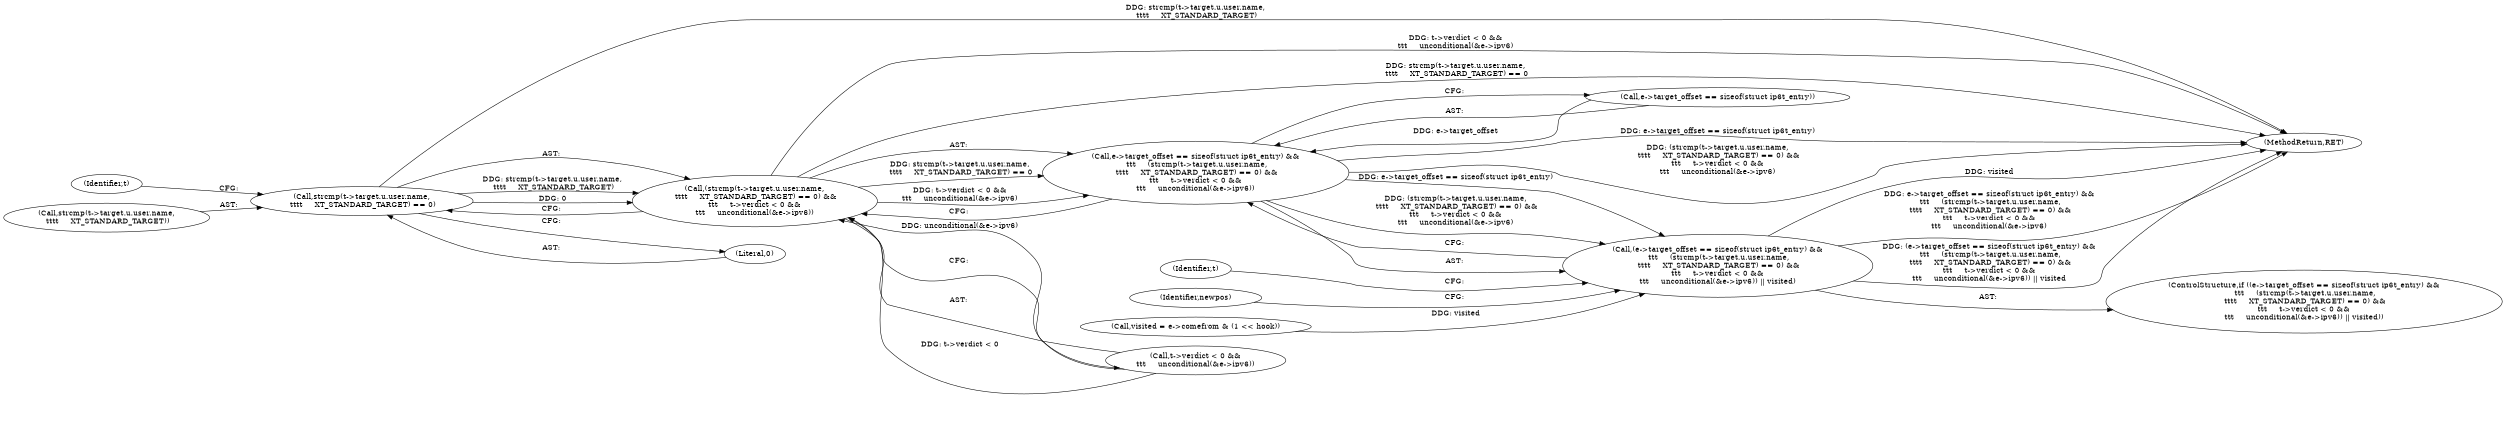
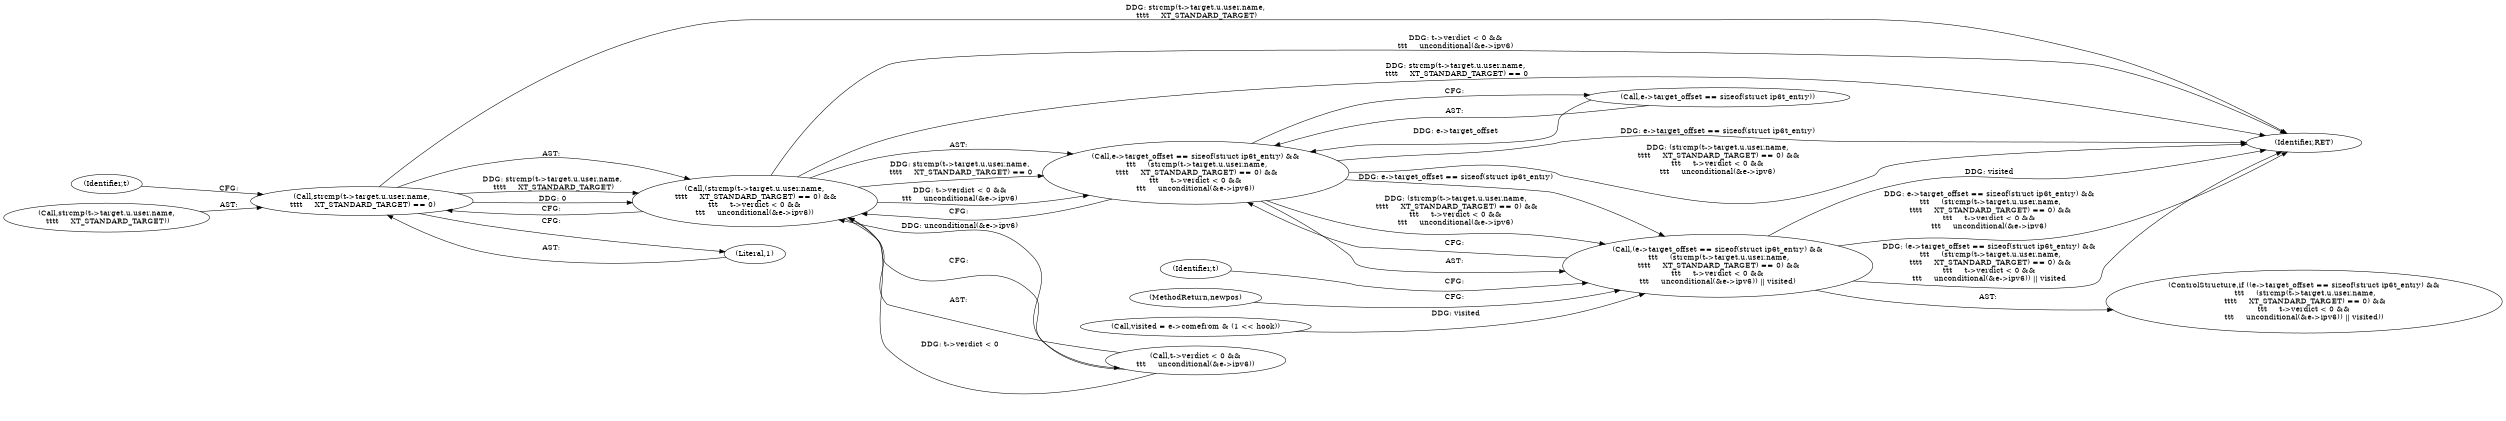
(2304, 143) -> (2304, 143)
(755, 254) -> (755, 254)
(1196, 298) -> (1196, 298)
